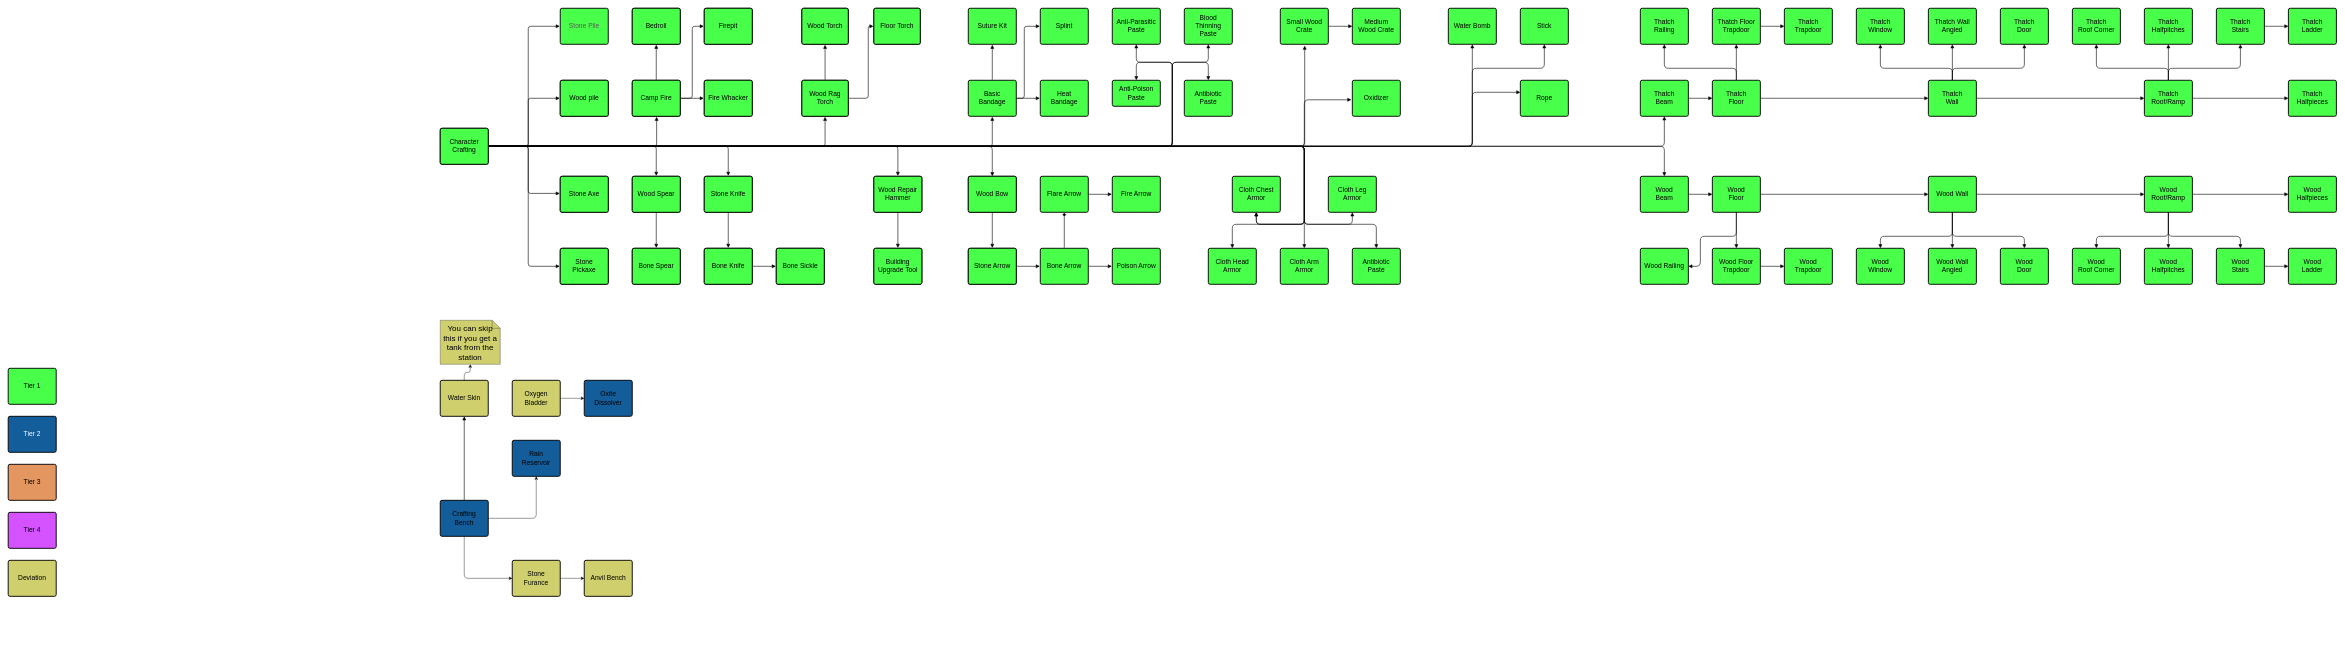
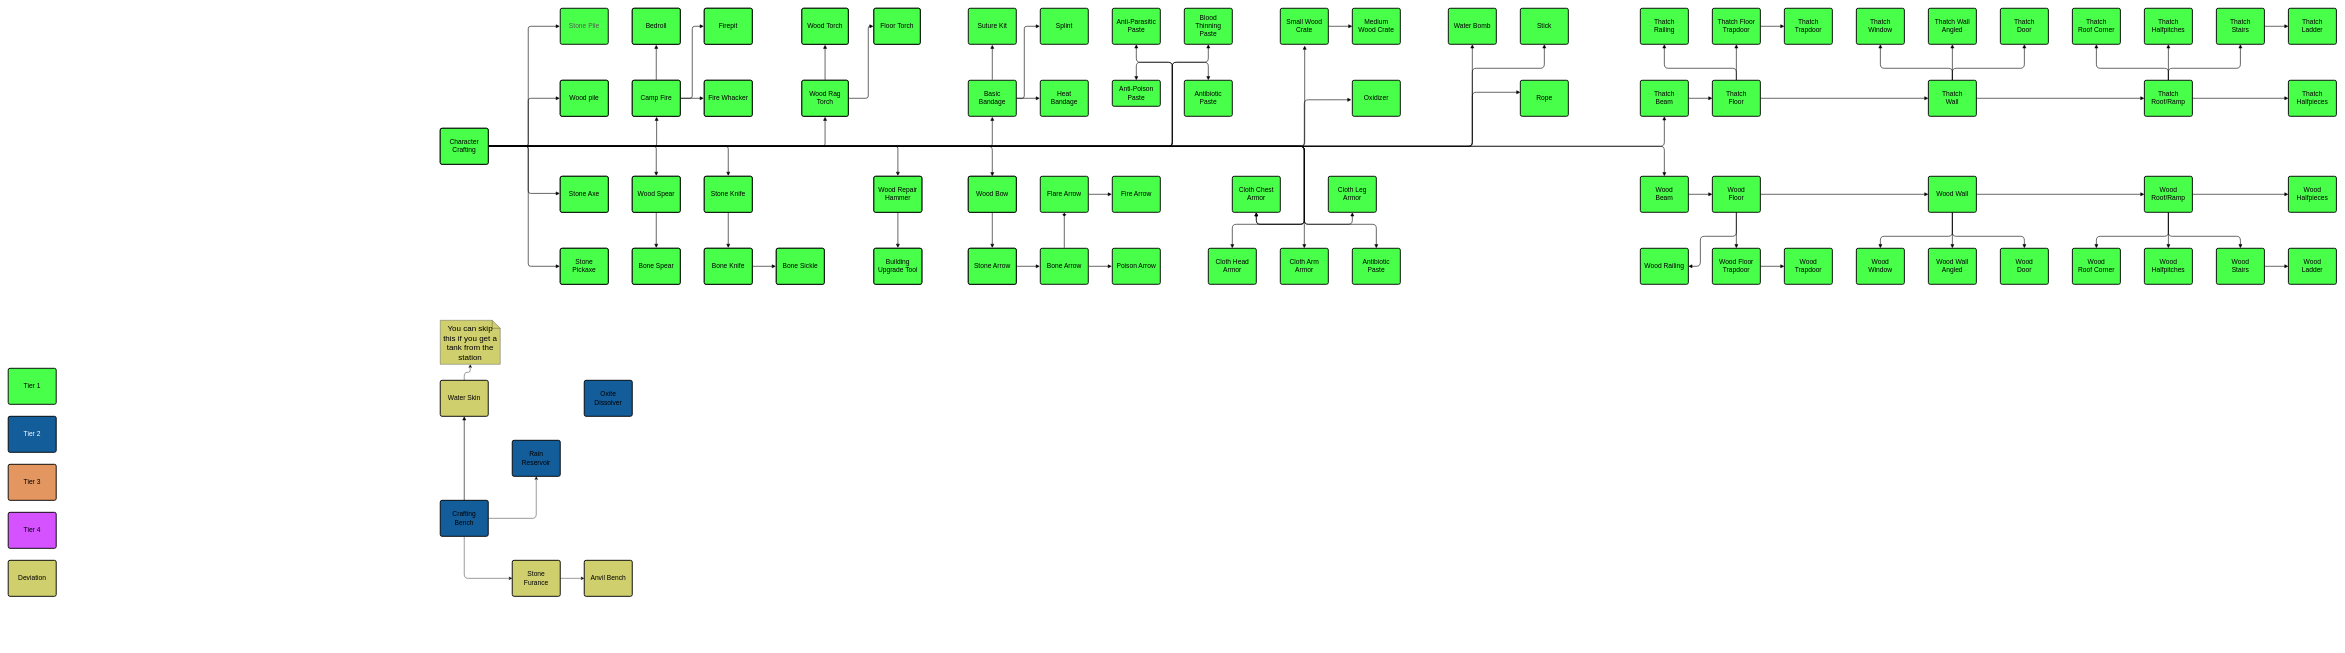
(536, 398) -> none
(580, 398) -> none
